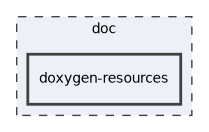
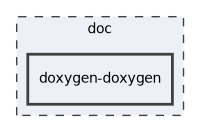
(104, 79) -> (100, 79)
